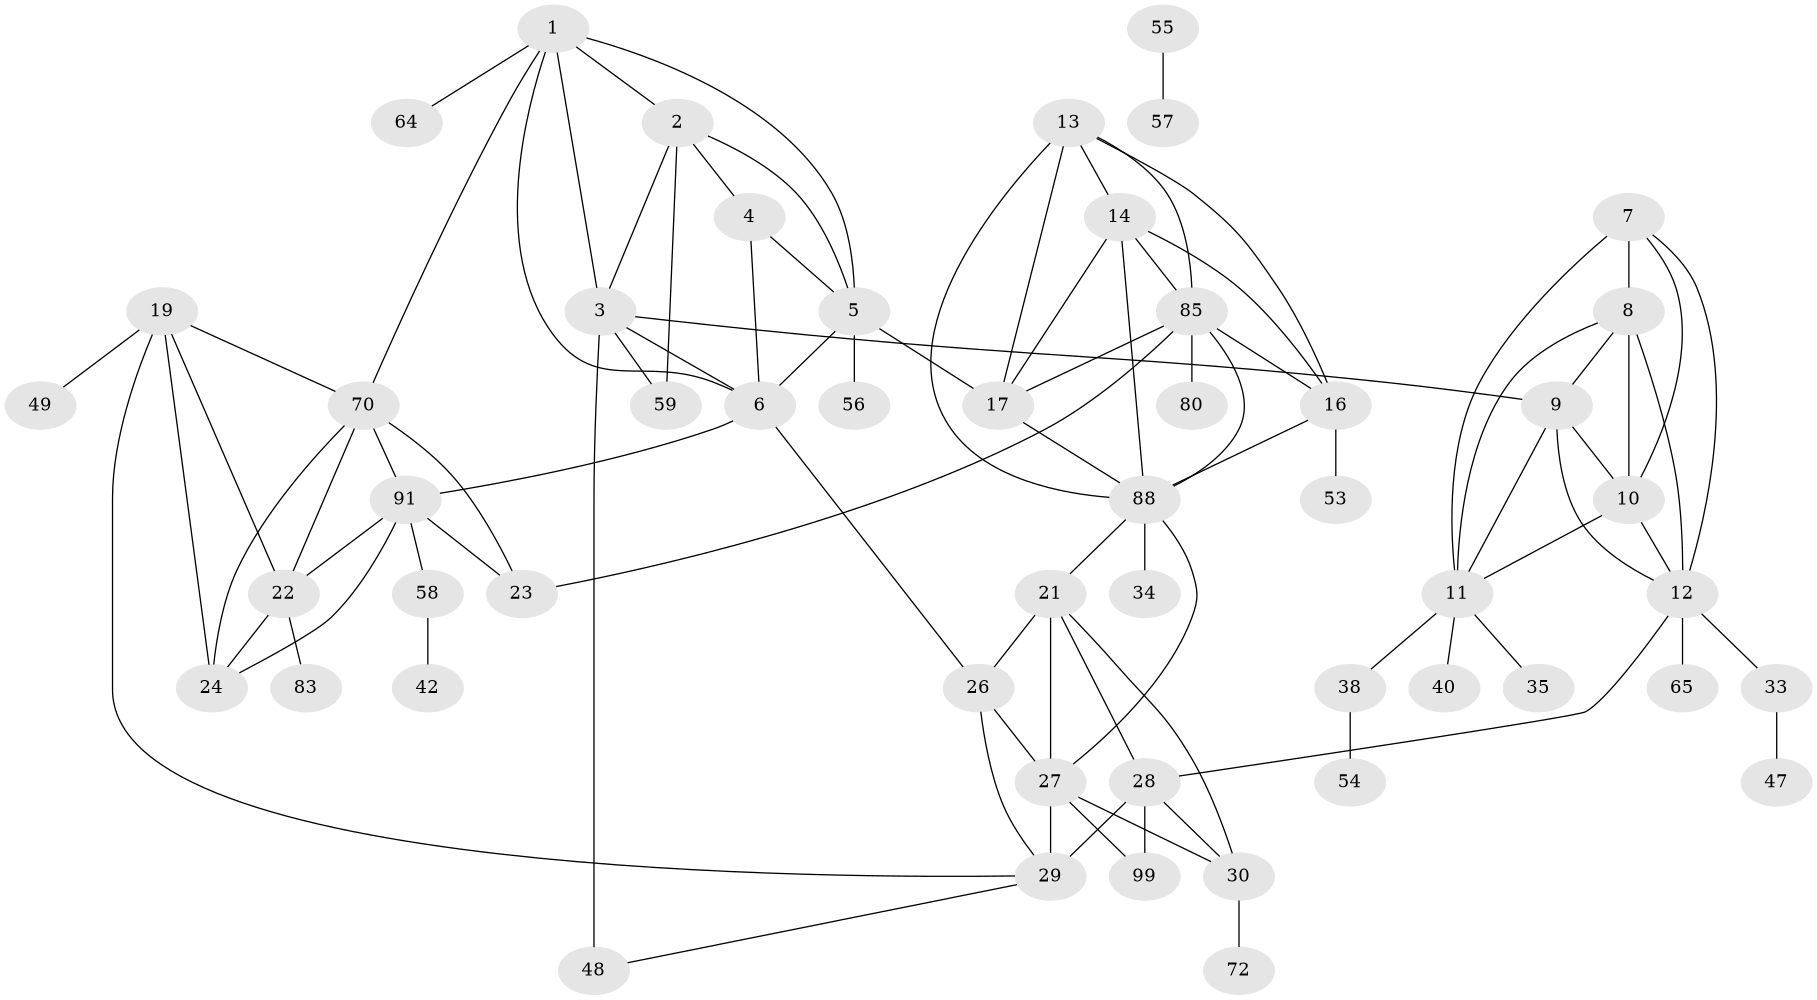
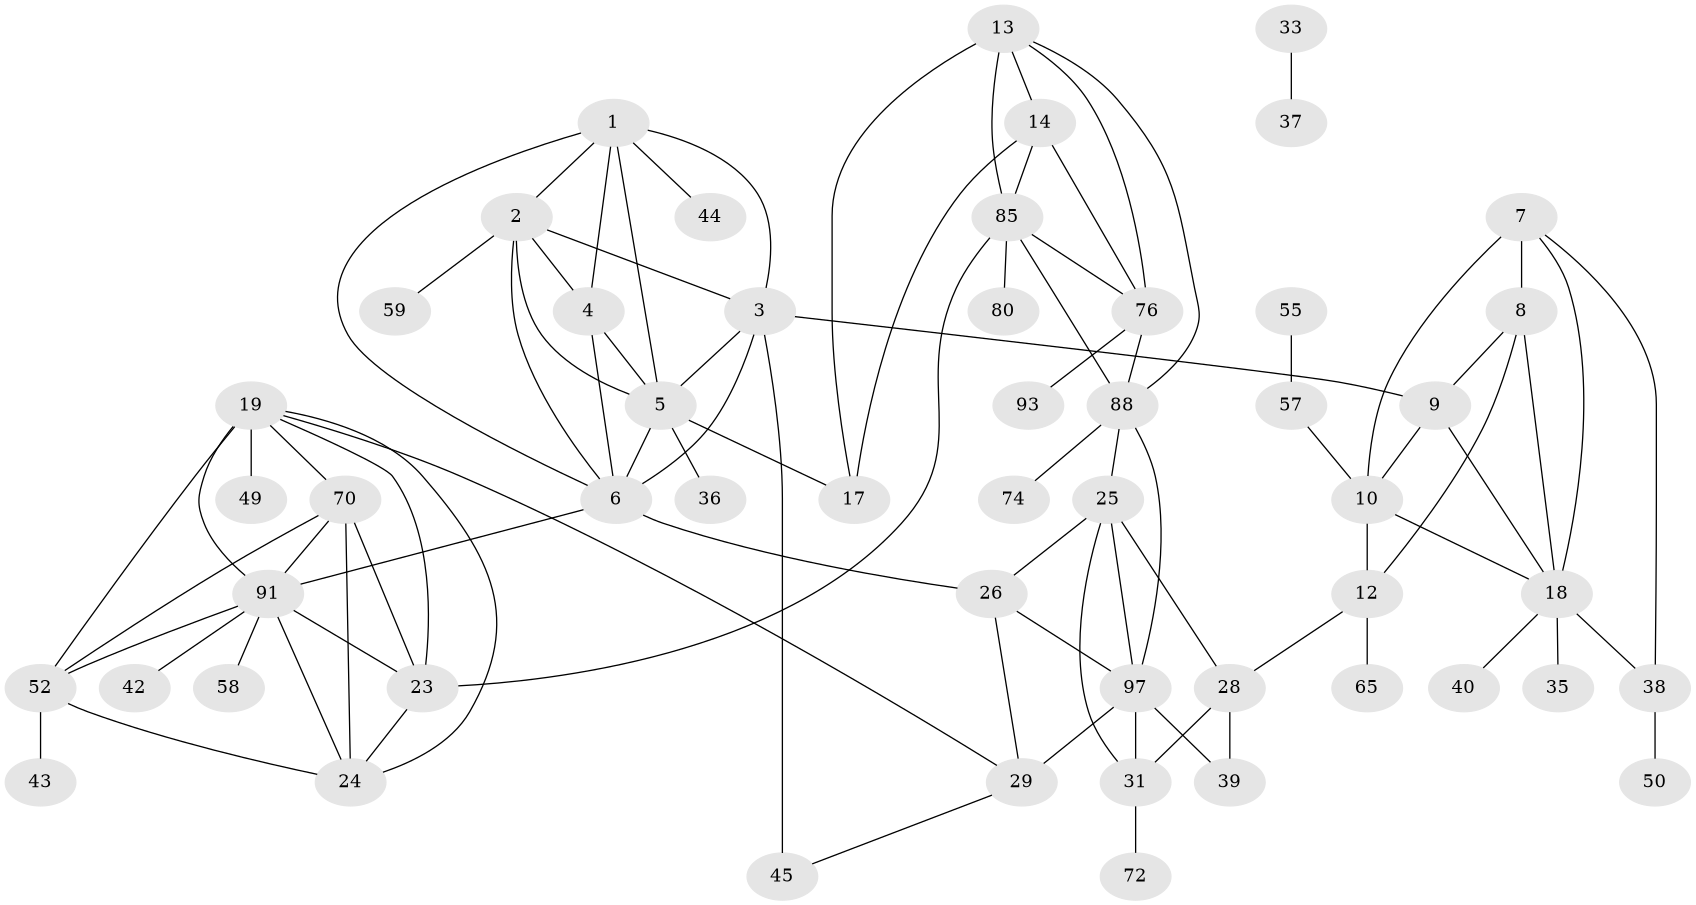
(407, 123) -> (710, 217)
(451, 214) -> (601, 217)
(633, 359) -> (710, 359)
(1081, 365) -> none
none -> (531, 369)
(1134, 382) -> none
(1716, 394) -> (1656, 430)
(854, 406) -> (710, 500)
(1336, 406) -> (1147, 311)
(1629, 406) -> (1329, 453)
(1071, 453) -> none
(1336, 500) -> (1028, 406)
none -> (199, 504)
none -> (409, 507)
(1578, 517) -> none
(284, 594) -> (41, 688)
(1051, 594) -> (1108, 500)
(1145, 594) -> (1014, 500)
(1457, 594) -> (1557, 594)
(428, 641) -> (201, 641)
(1729, 641) -> none
(306, 688) -> (41, 782)
none -> (387, 735)
(1051, 782) -> (1136, 688)
(1350, 782) -> (1655, 782)
(1777, 782) -> (1291, 123)
(1103, 824) -> none
(1145, 877) -> (1230, 782)
(1239, 877) -> (1136, 782)
(594, 971) -> (782, 877)
